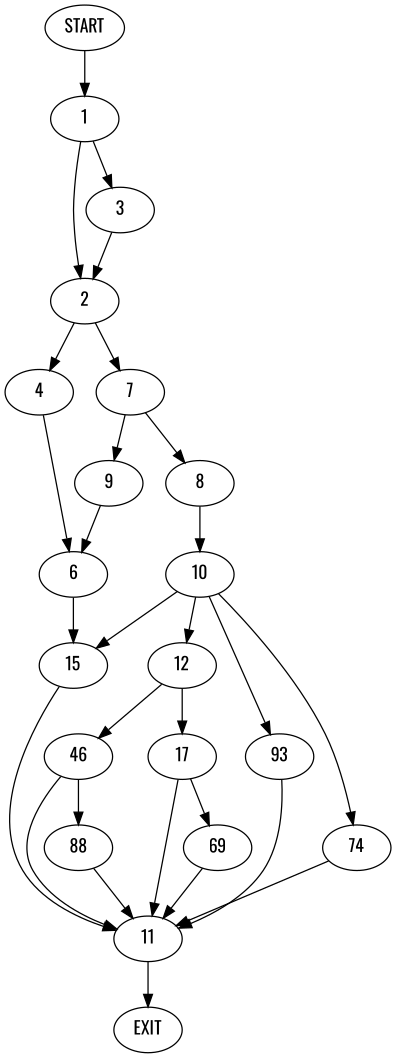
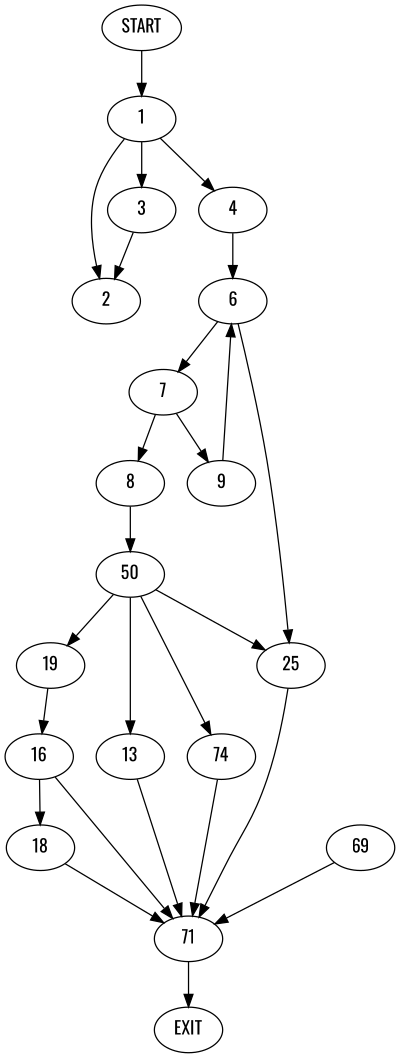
(65, 341) -> (183, 160)
(105, 341) -> (202, 342)
(200, 574) -> (130, 574)
(73, 666) -> (291, 666)
(182, 666) -> (51, 666)
(78, 757) -> (39, 757)
(182, 757) -> none
(280, 757) -> (130, 757)
(78, 848) -> (40, 848)
(148, 939) -> (189, 939)
